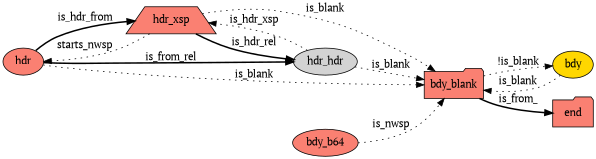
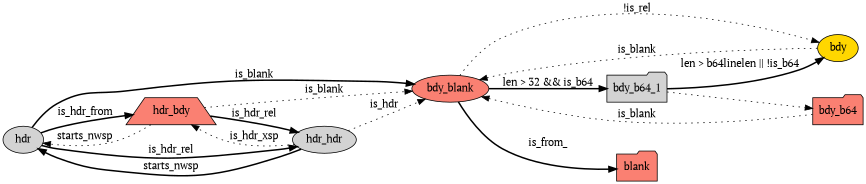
(171, 20) -> (171, 111)
(171, 57) -> (171, 150)
(23, 62) -> (23, 140)
(518, 62) -> (637, 9)
(391, 65) -> (384, 105)
(229, 80) -> (213, 82)
(454, 85) -> (450, 89)
none -> (637, 89)
(573, 113) -> (637, 168)
(391, 124) -> (637, 115)
(325, 143) -> (838, 111)
none -> (173, 176)
